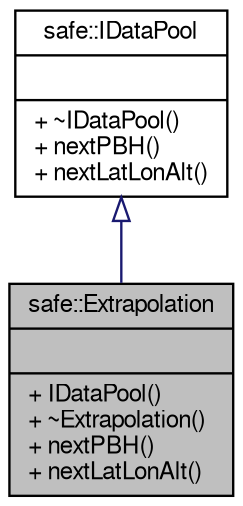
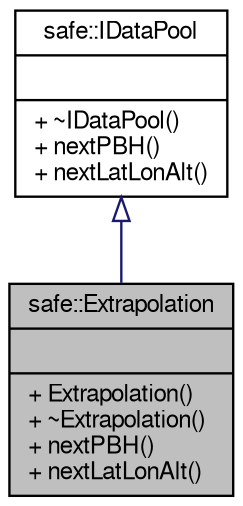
(95, 395) -> (111, 395)
